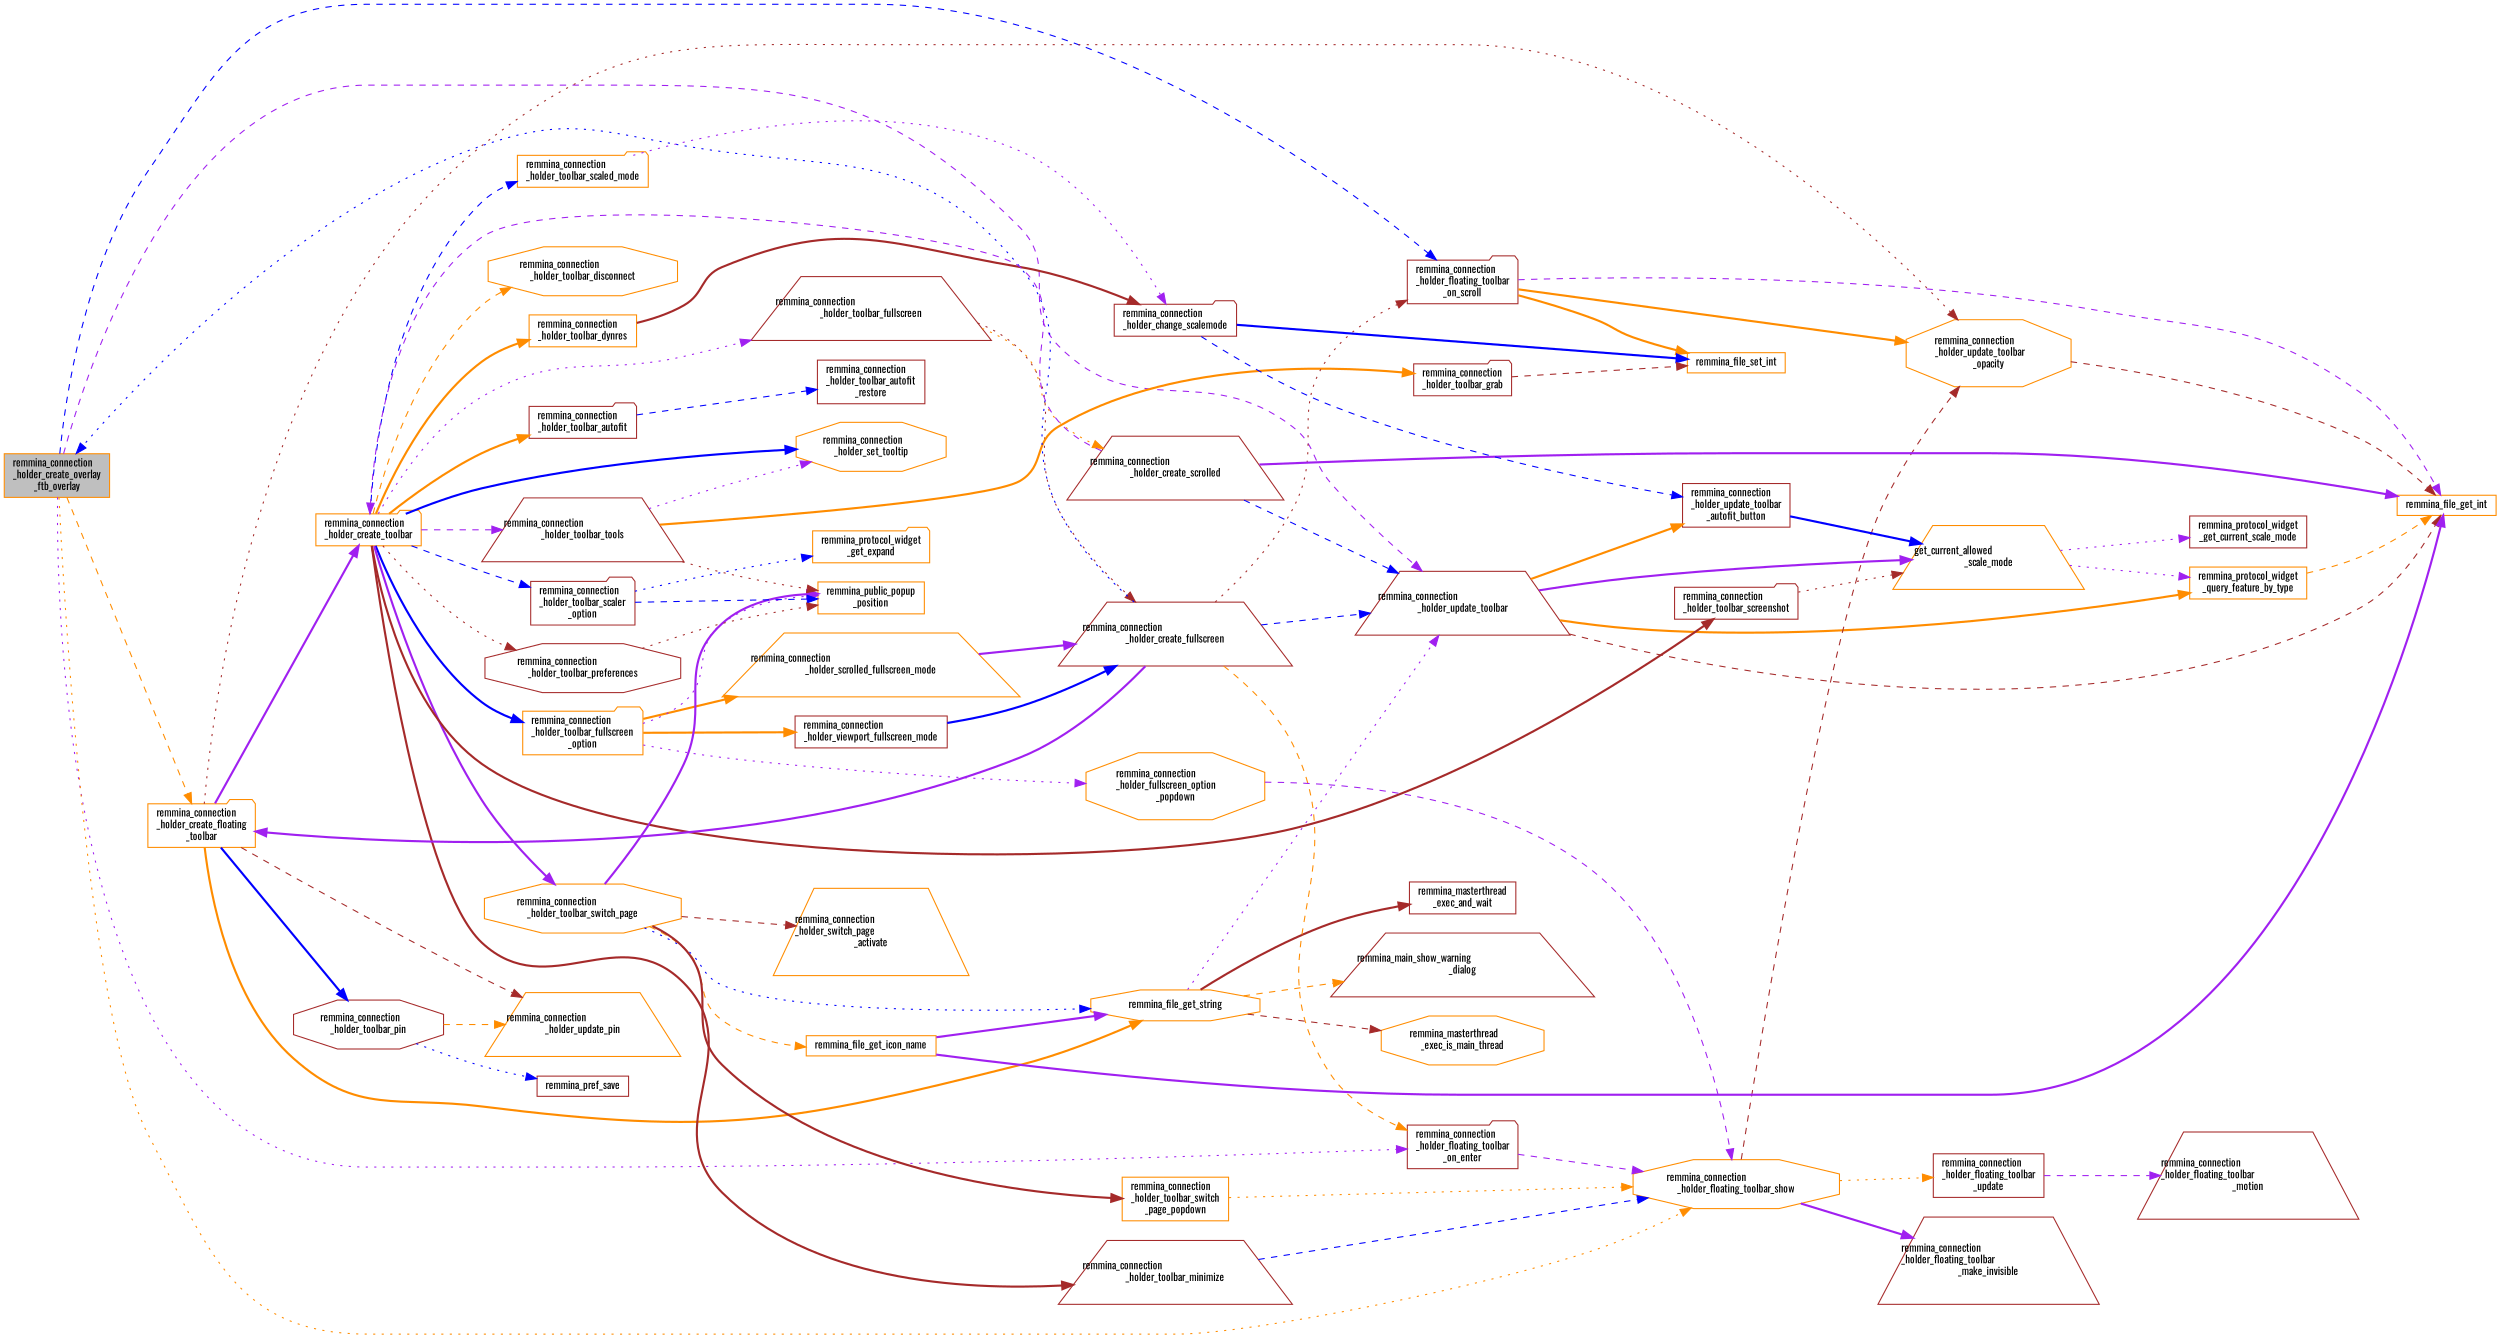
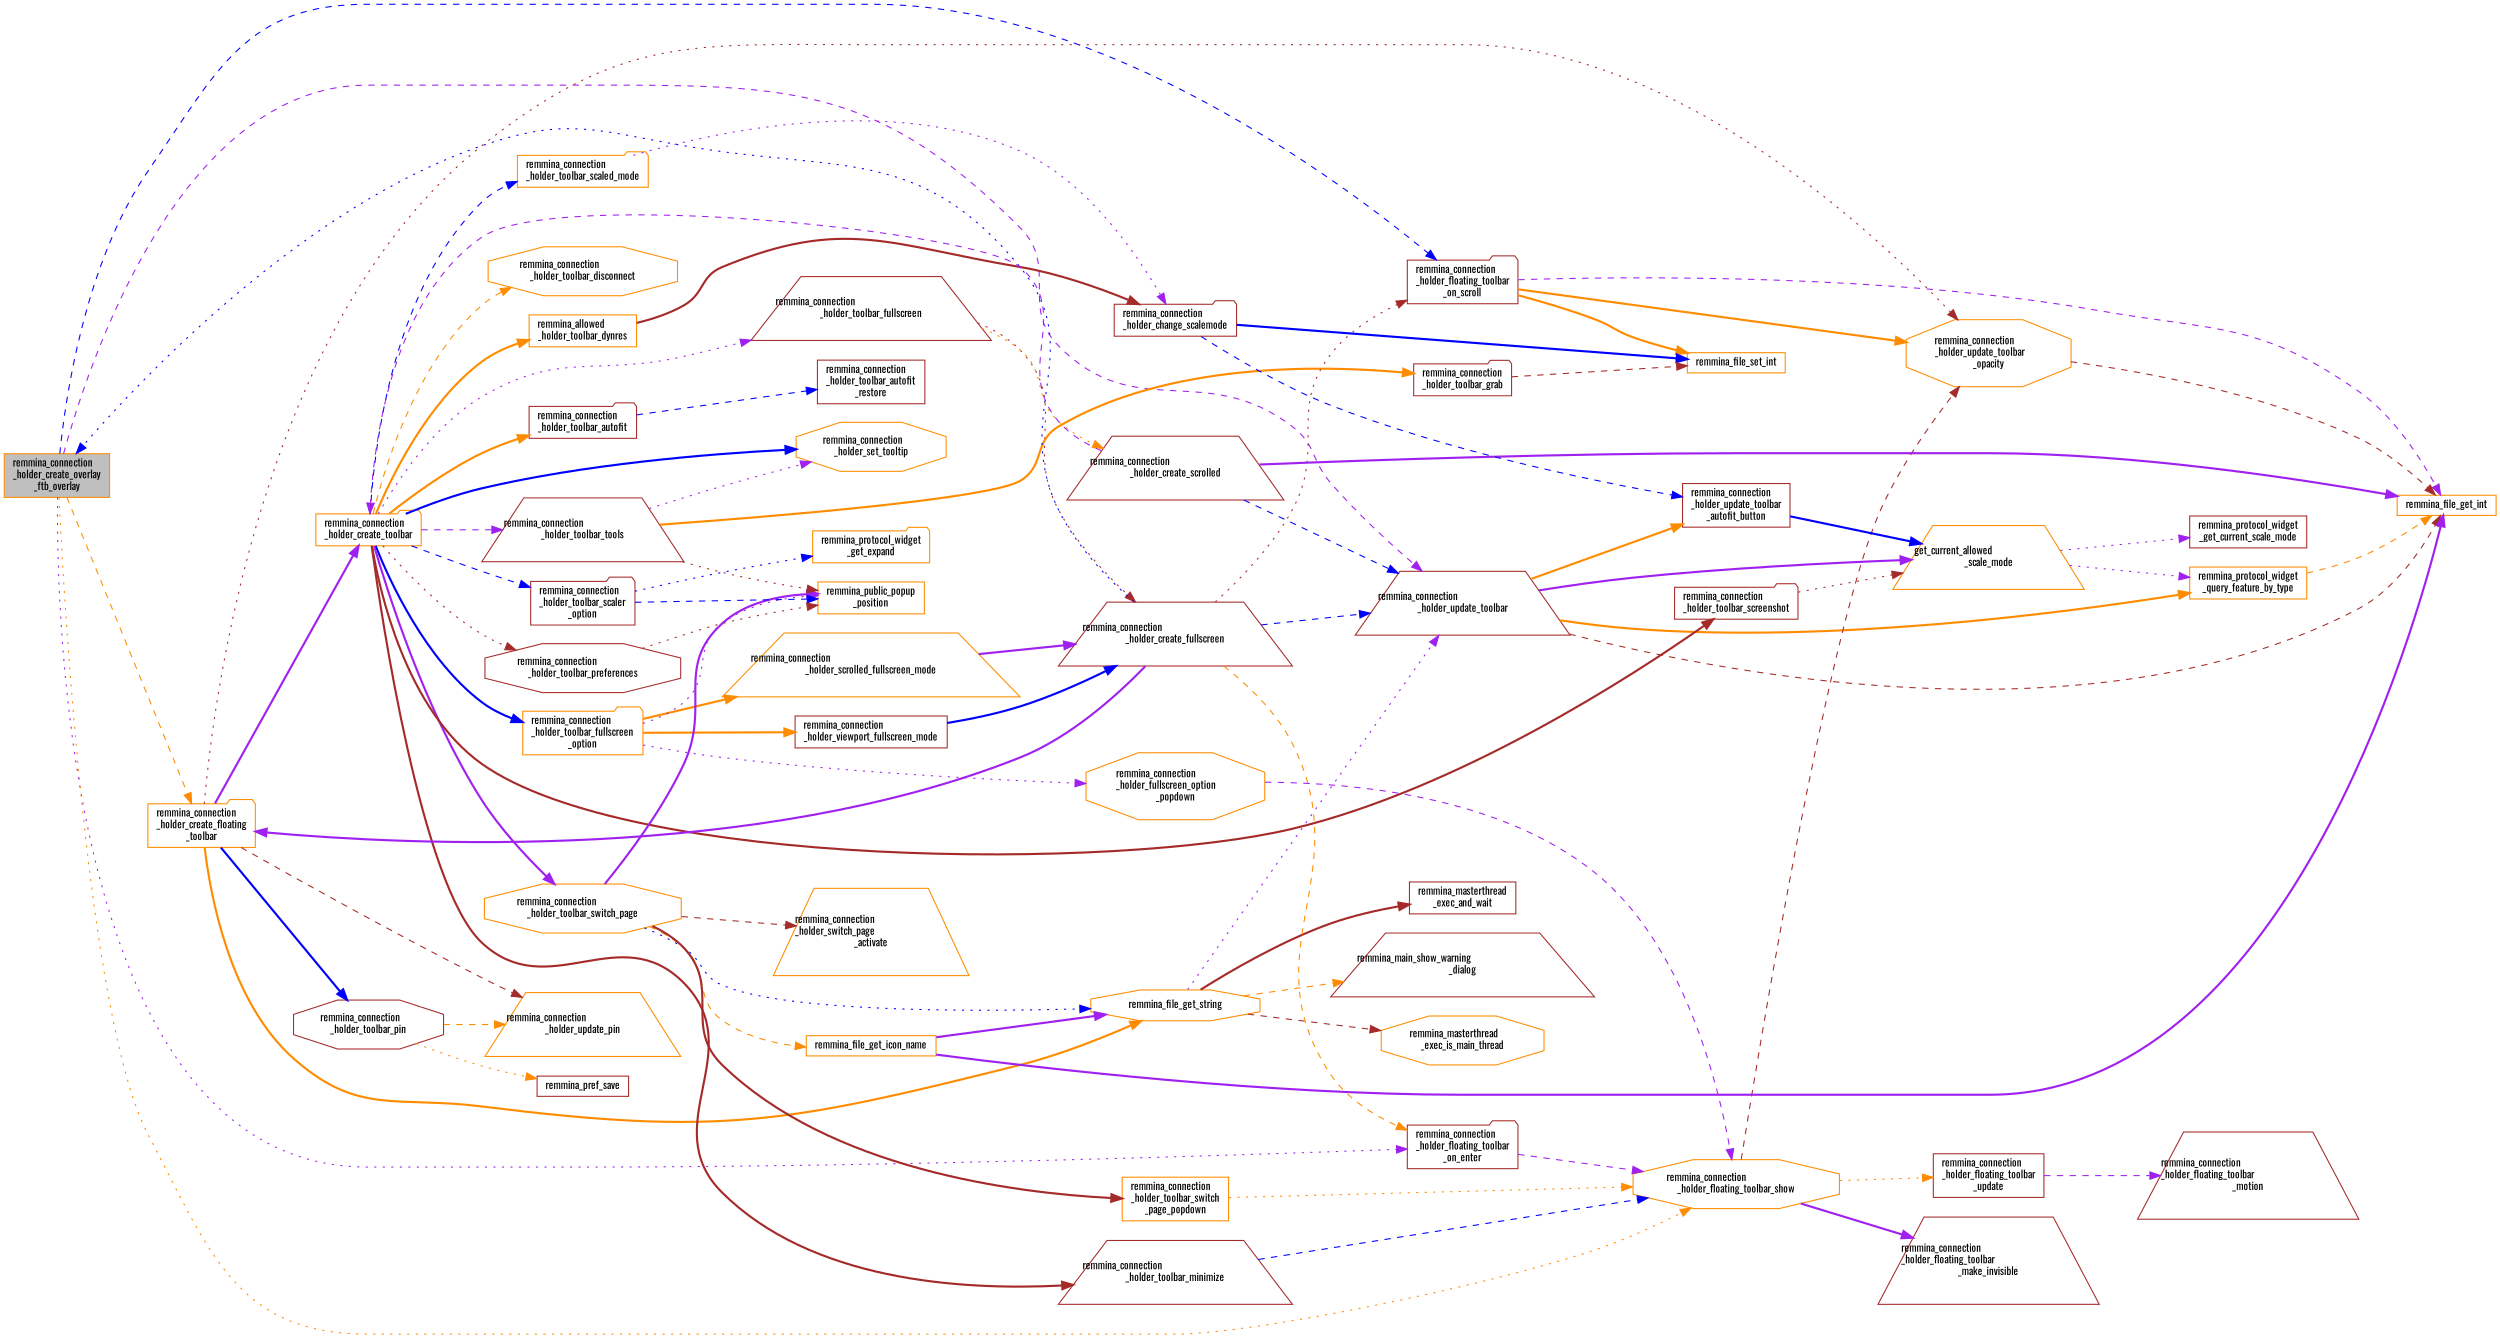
(583, 331) -> (583, 331)
(470, 1063) -> (470, 1063)
